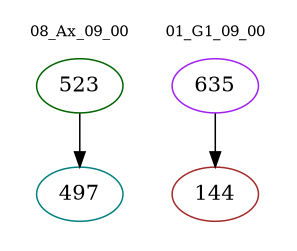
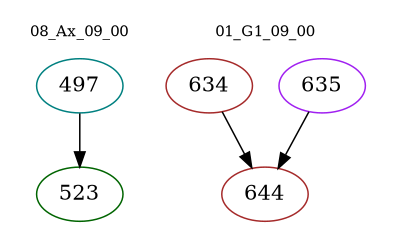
none -> (209, 86)
(80, 133) -> (80, 133)
(215, 194) -> (265, 194)
